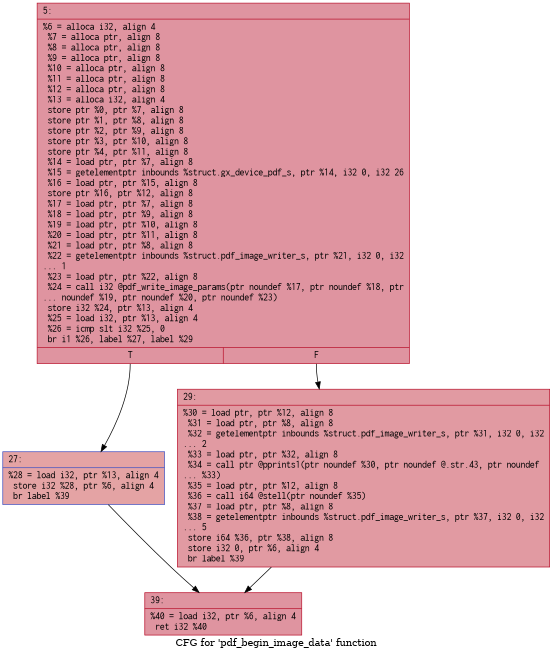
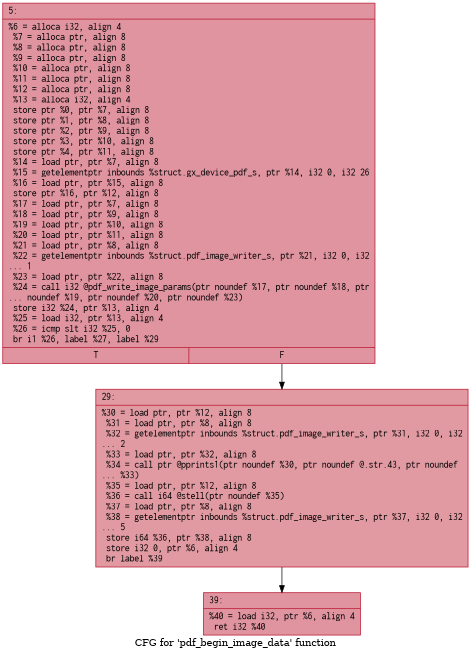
(84, 478) -> none
